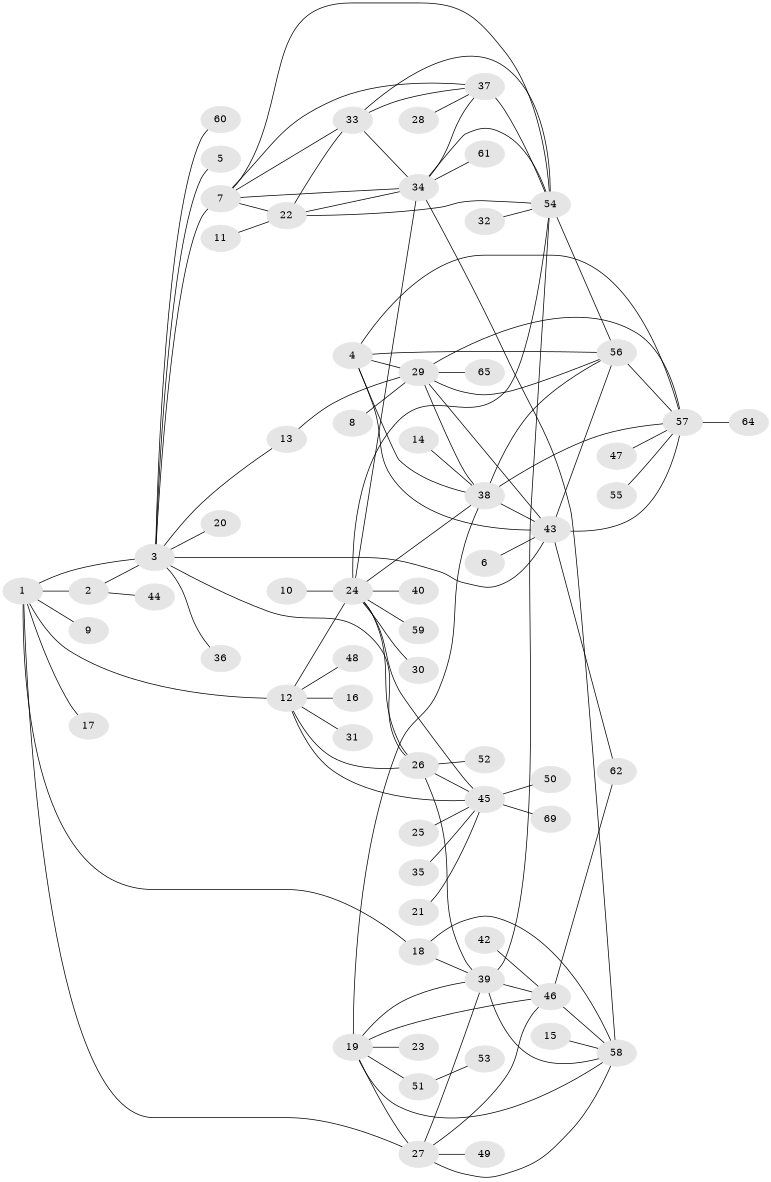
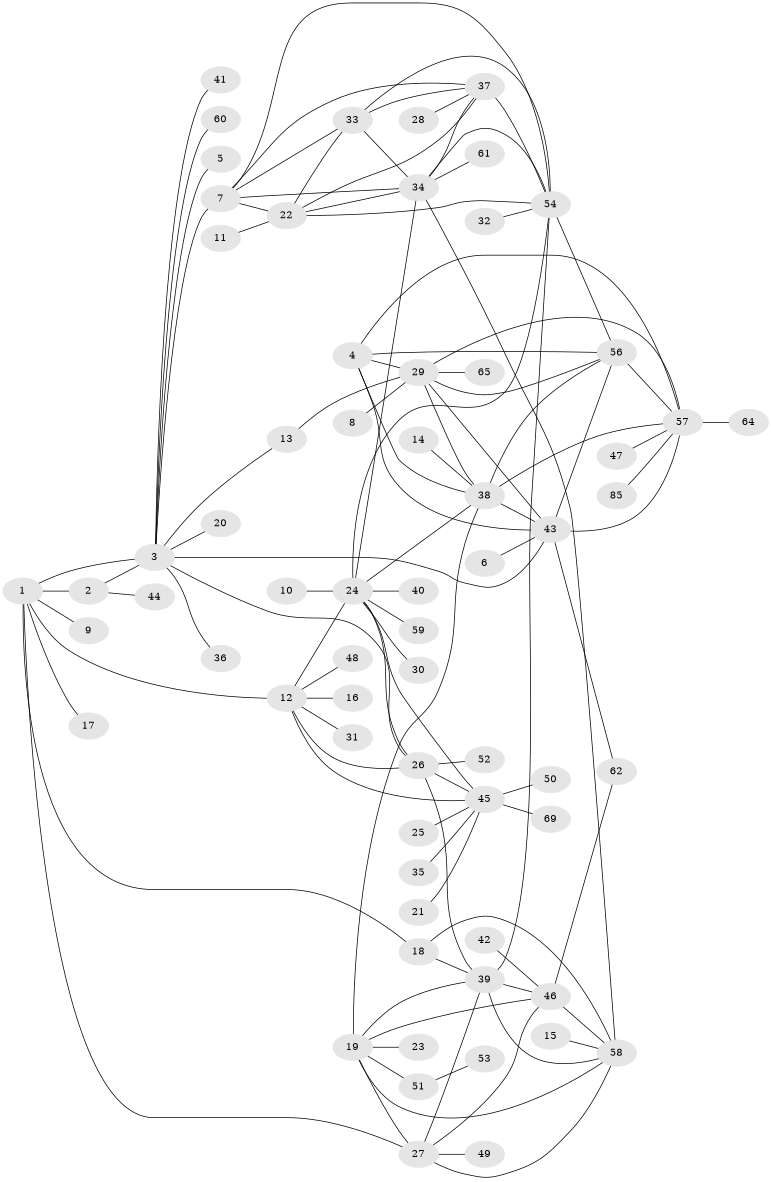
none -> (221, 80)
none -> (402, 163)
(617, 496) -> (617, 496)
